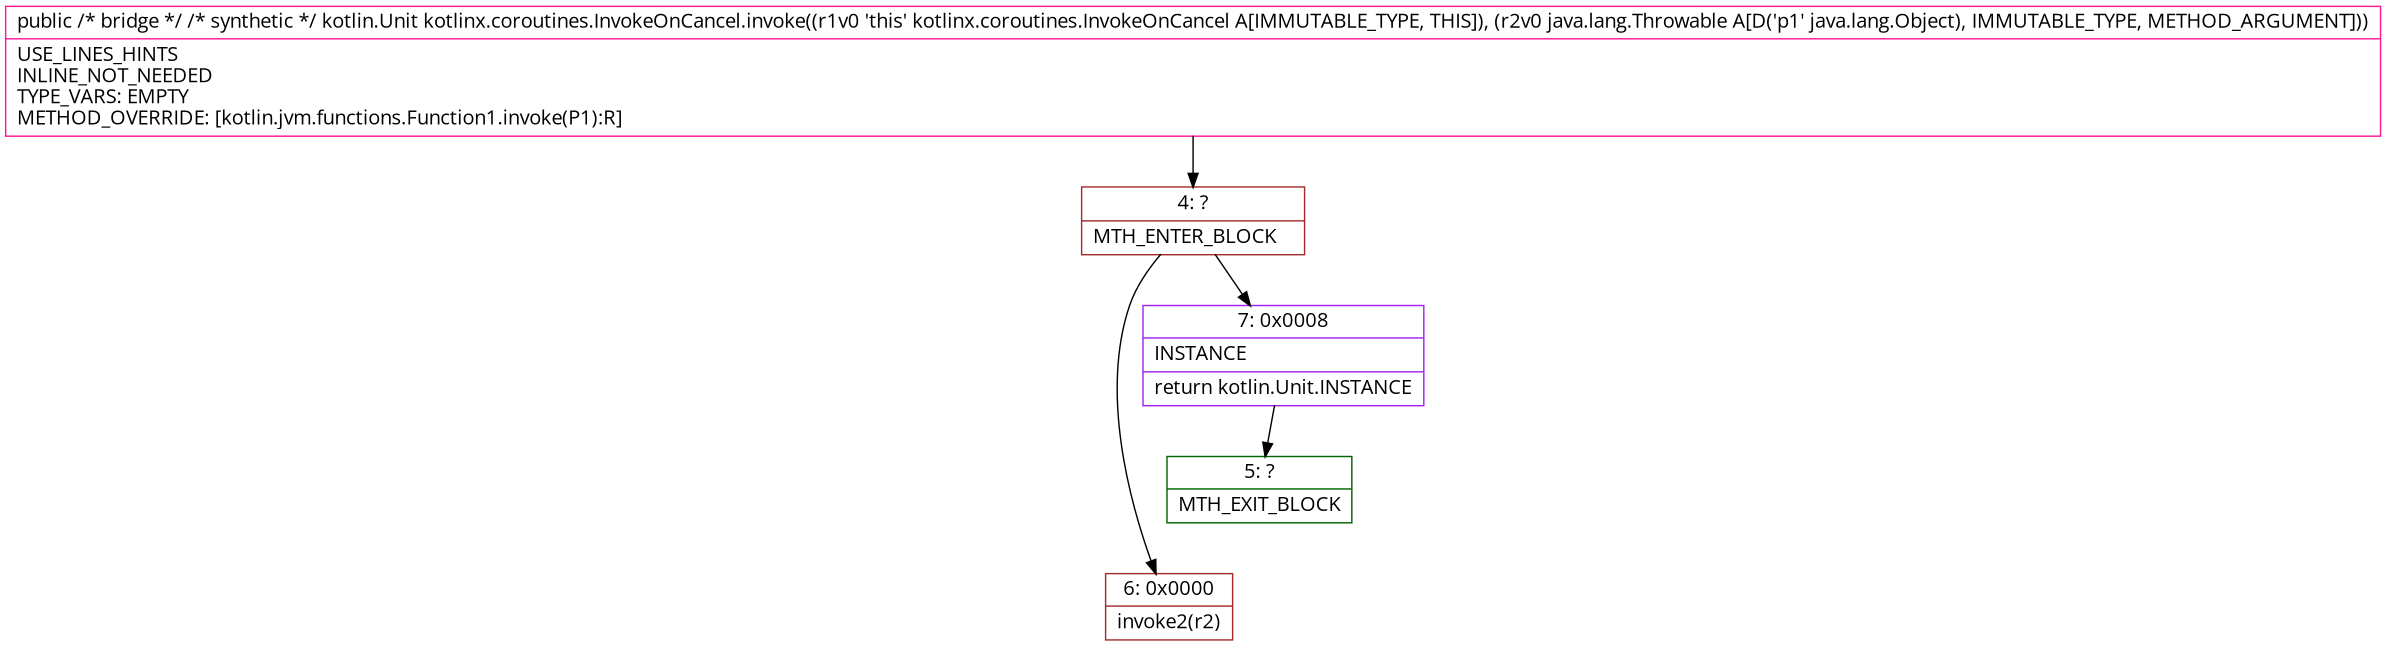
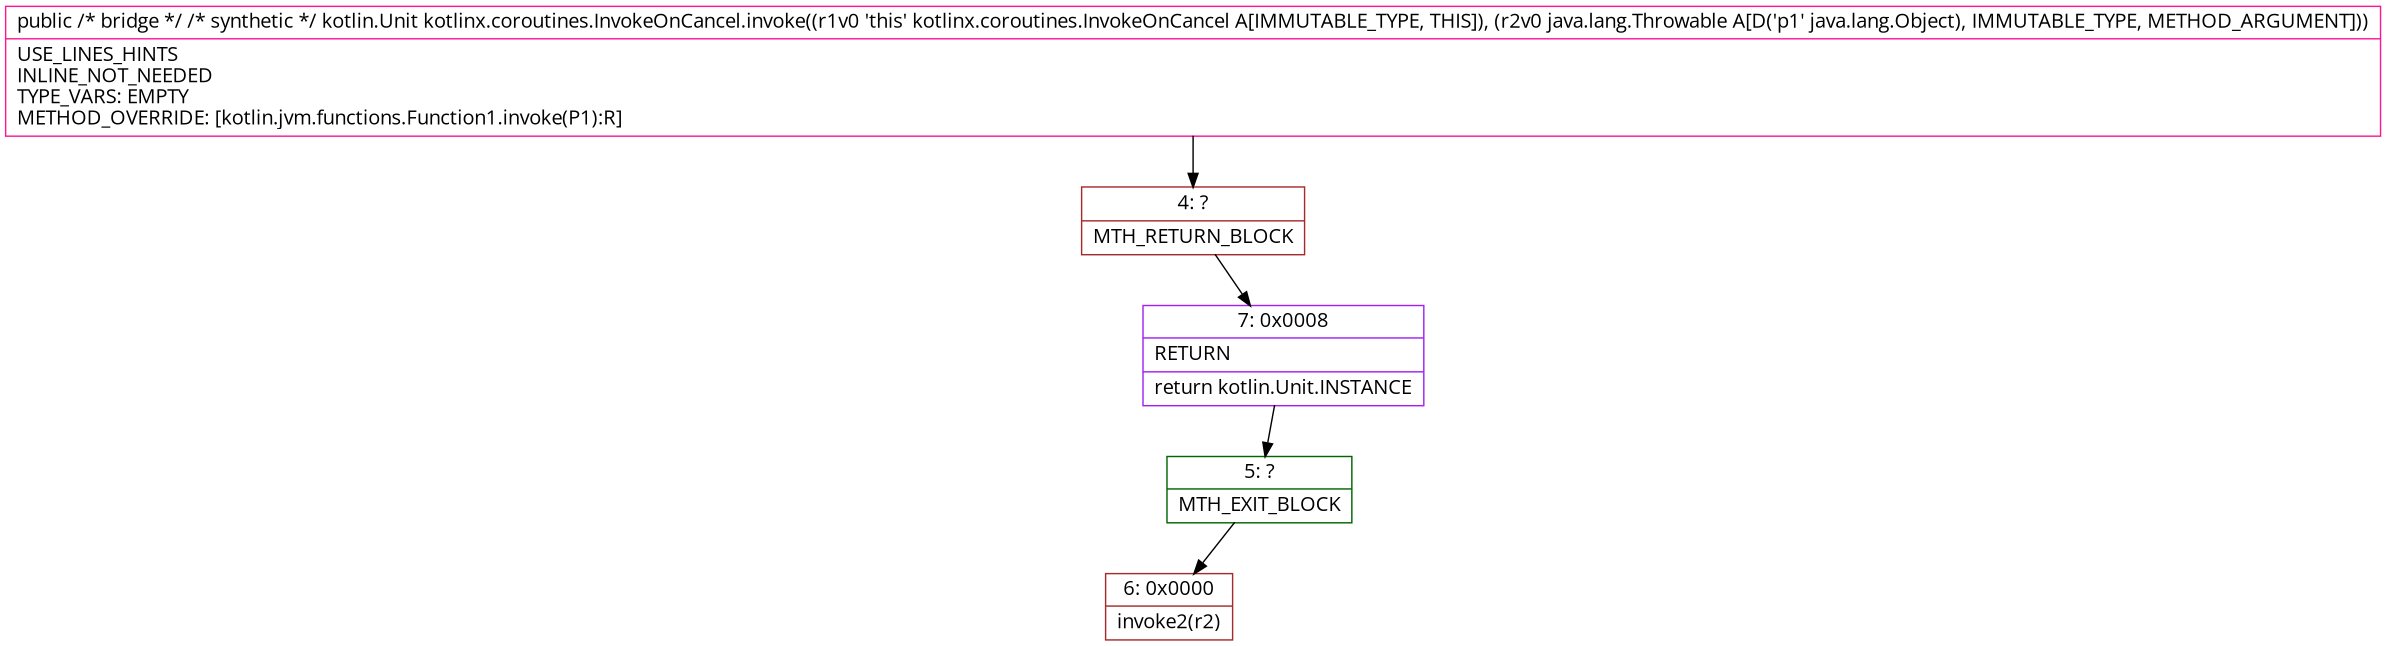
(1185, 237) -> (1193, 237)
(1201, 354) -> (1193, 354)
(1118, 404) -> (1219, 543)
